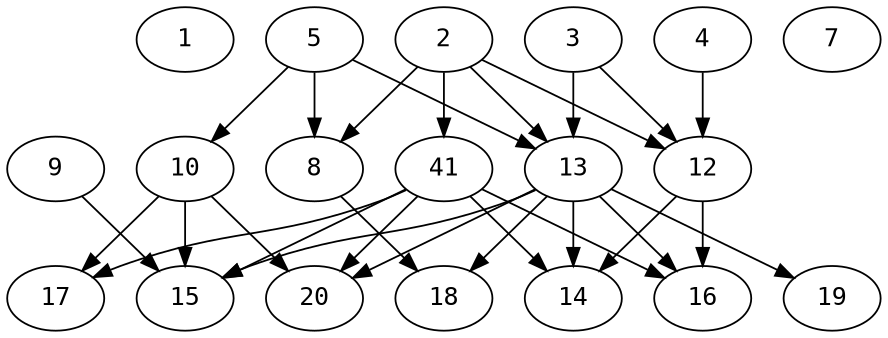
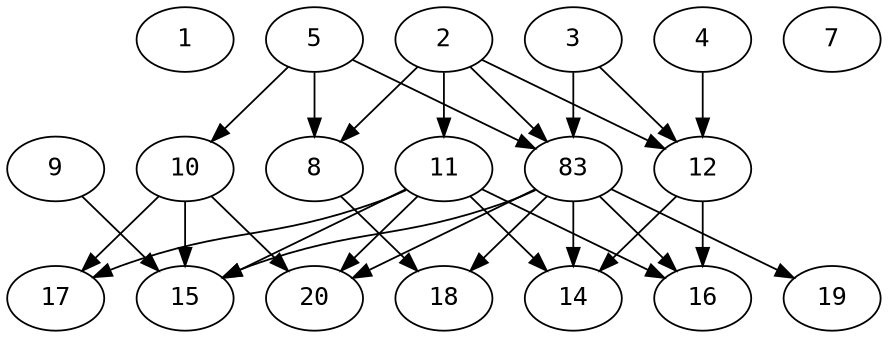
(444, 169) -> (444, 169)
(573, 169) -> (573, 169)
